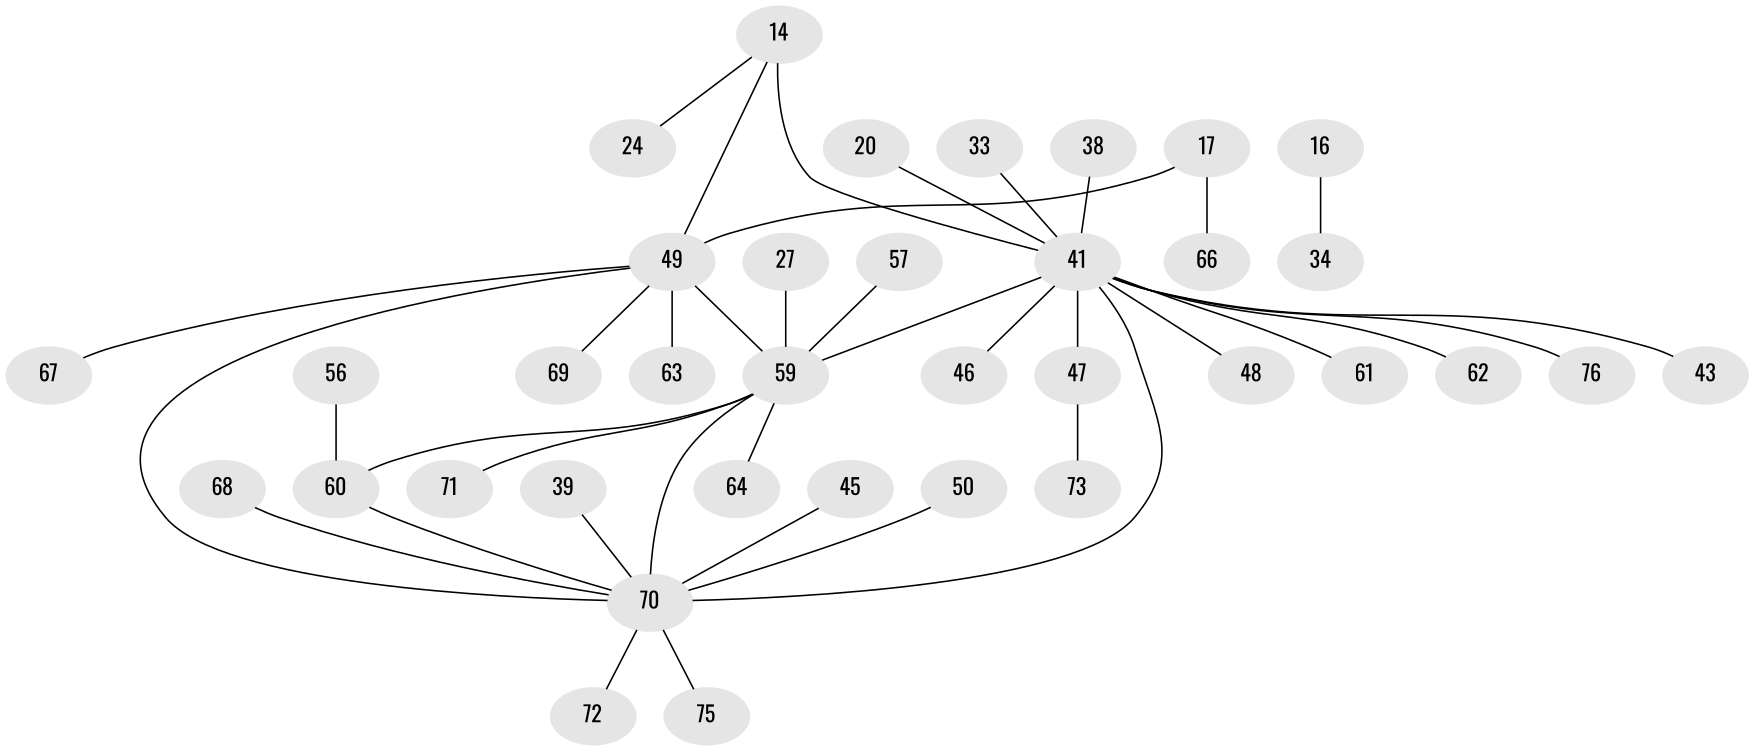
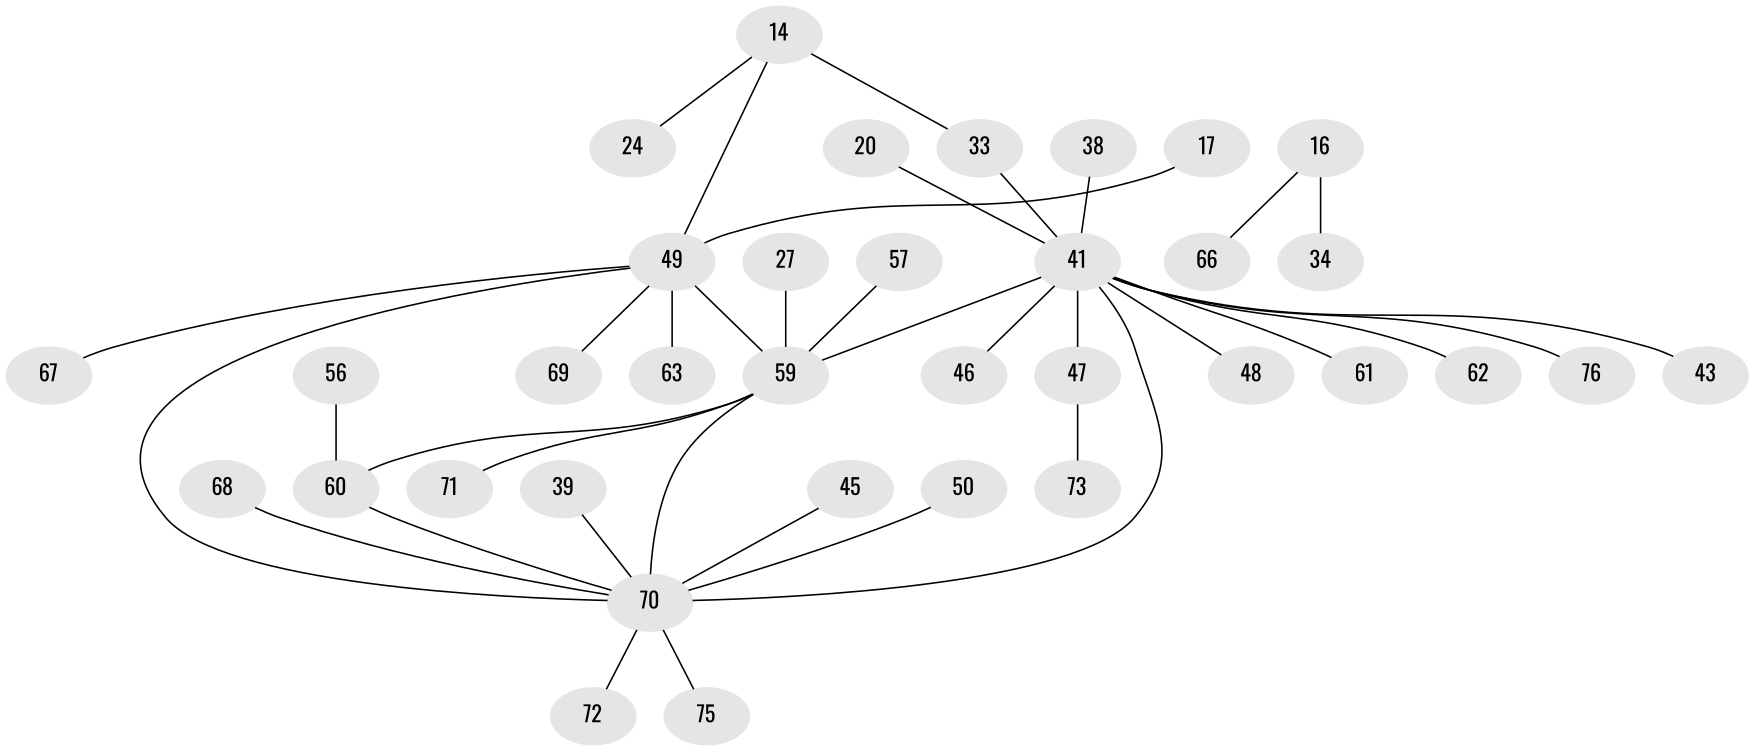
(856, 198) -> (879, 91)
(1207, 205) -> (1264, 205)
(737, 489) -> none
